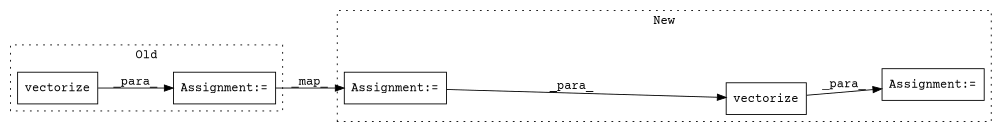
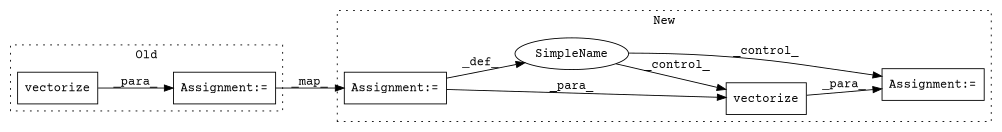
none -> (572, 54)
